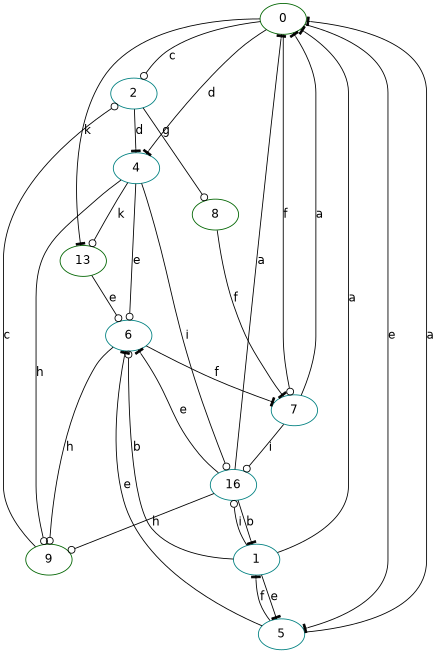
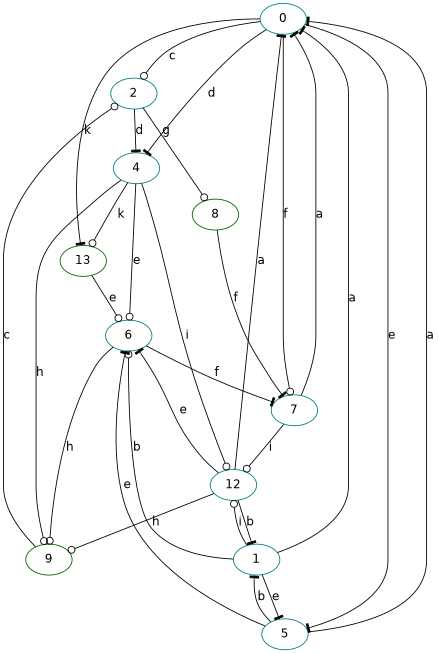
(283, 19) -> (283, 19)
(233, 485) -> (233, 485)
(263, 597) -> (262, 597)
